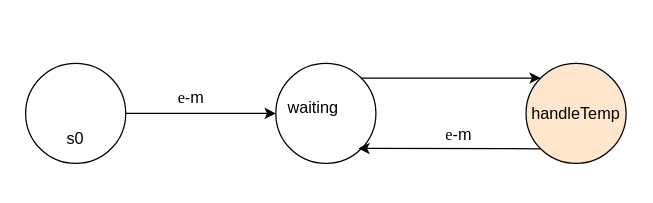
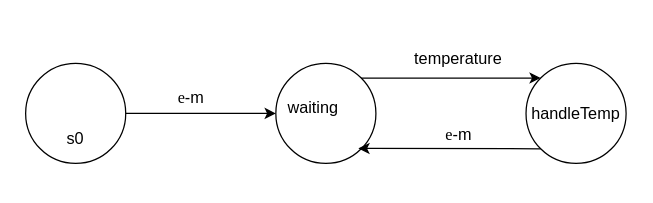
none -> (443, 63)
(576, 113) -> (576, 113)
